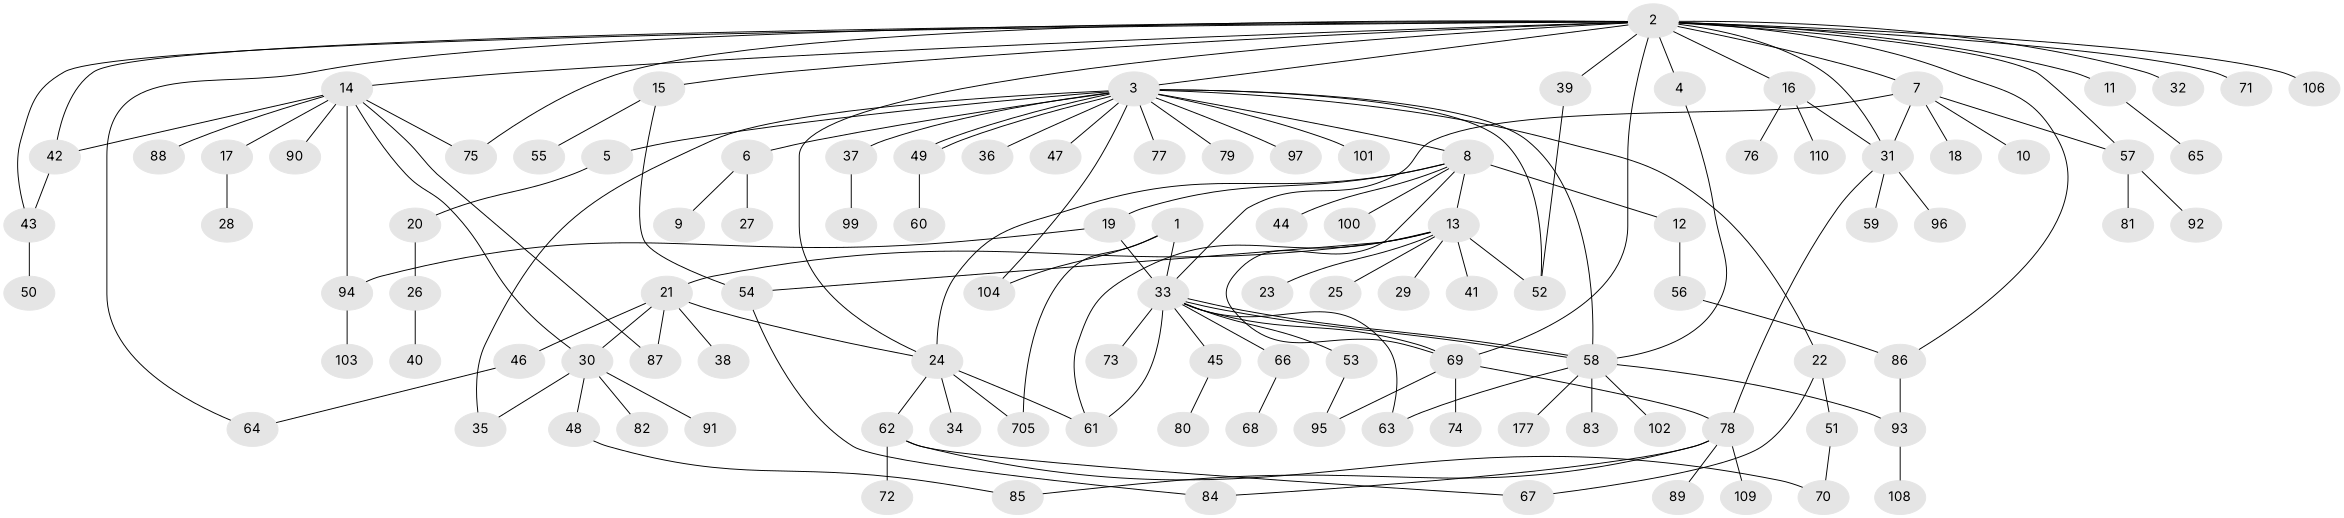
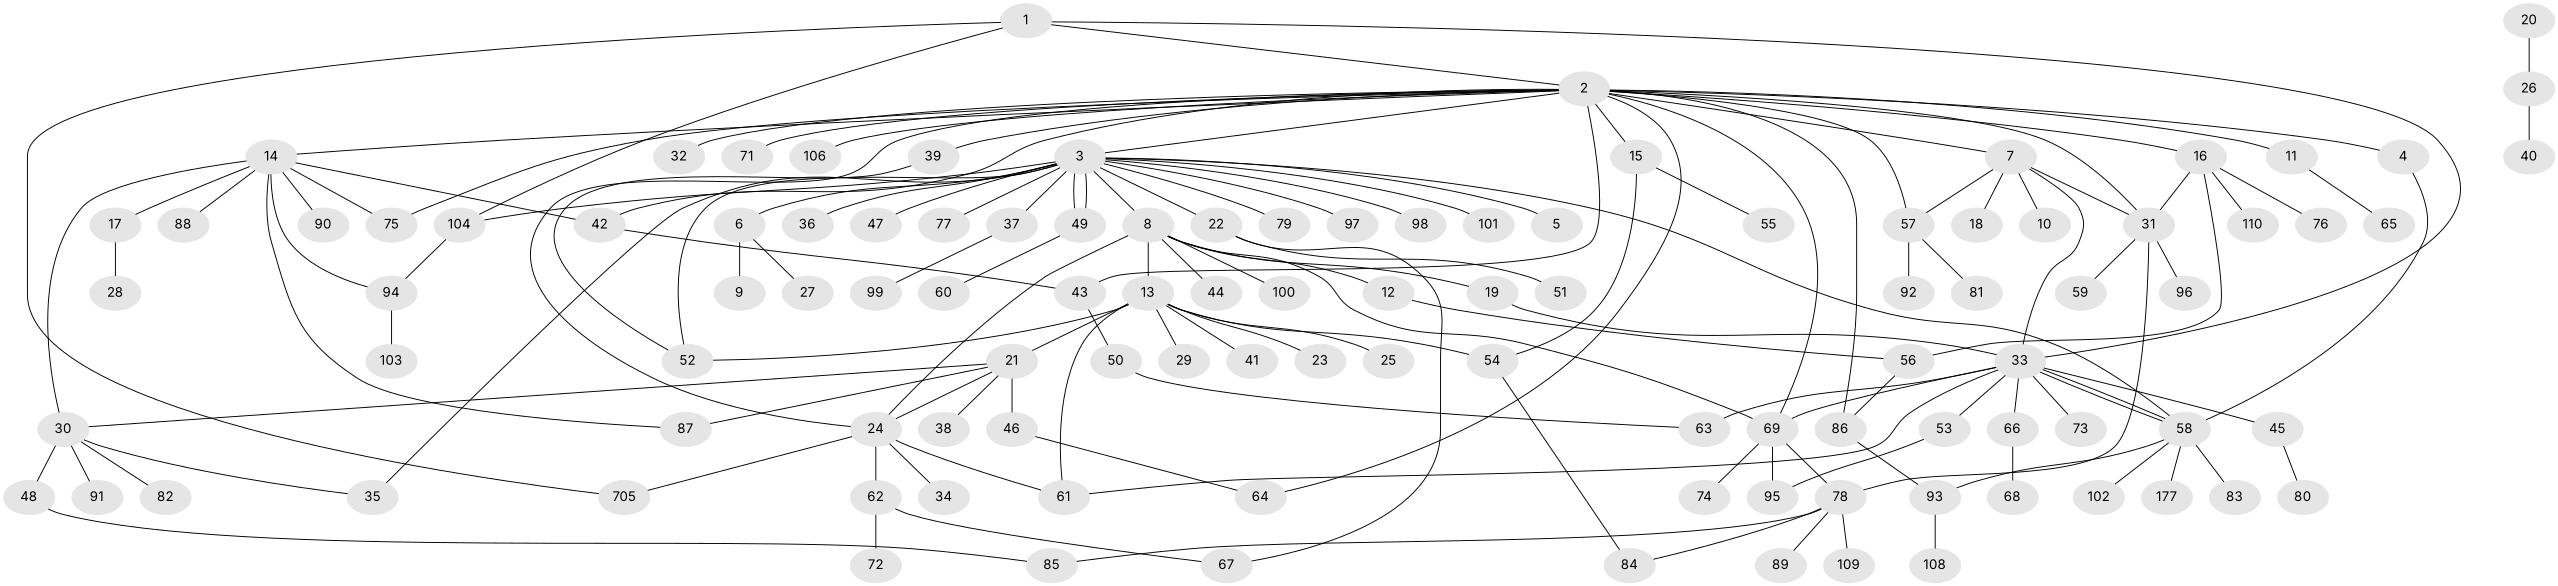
none -> (1305, 55)
(512, 192) -> none
none -> (1421, 225)
(724, 245) -> (426, 259)
none -> (2125, 337)
(1487, 390) -> (1406, 411)
(1824, 498) -> none
